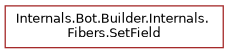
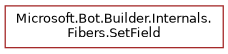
(114, 27) -> (114, 27)
